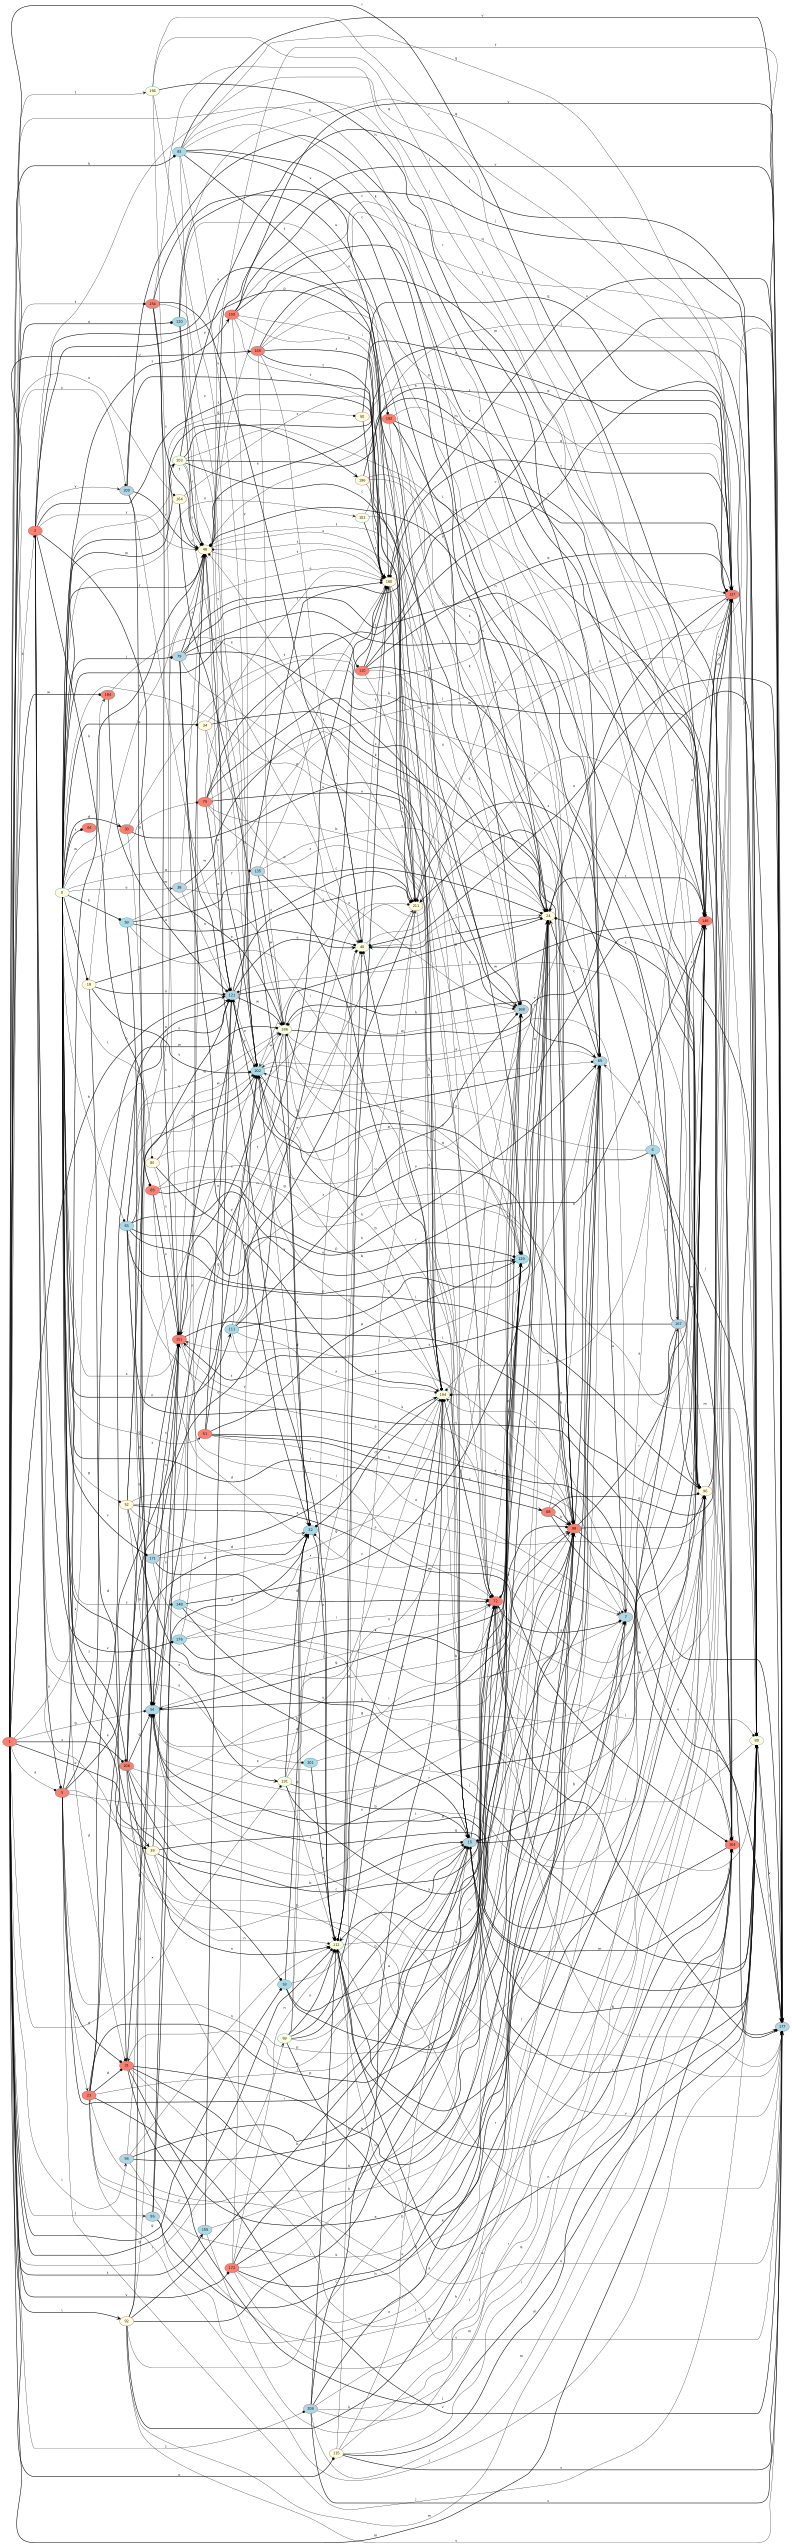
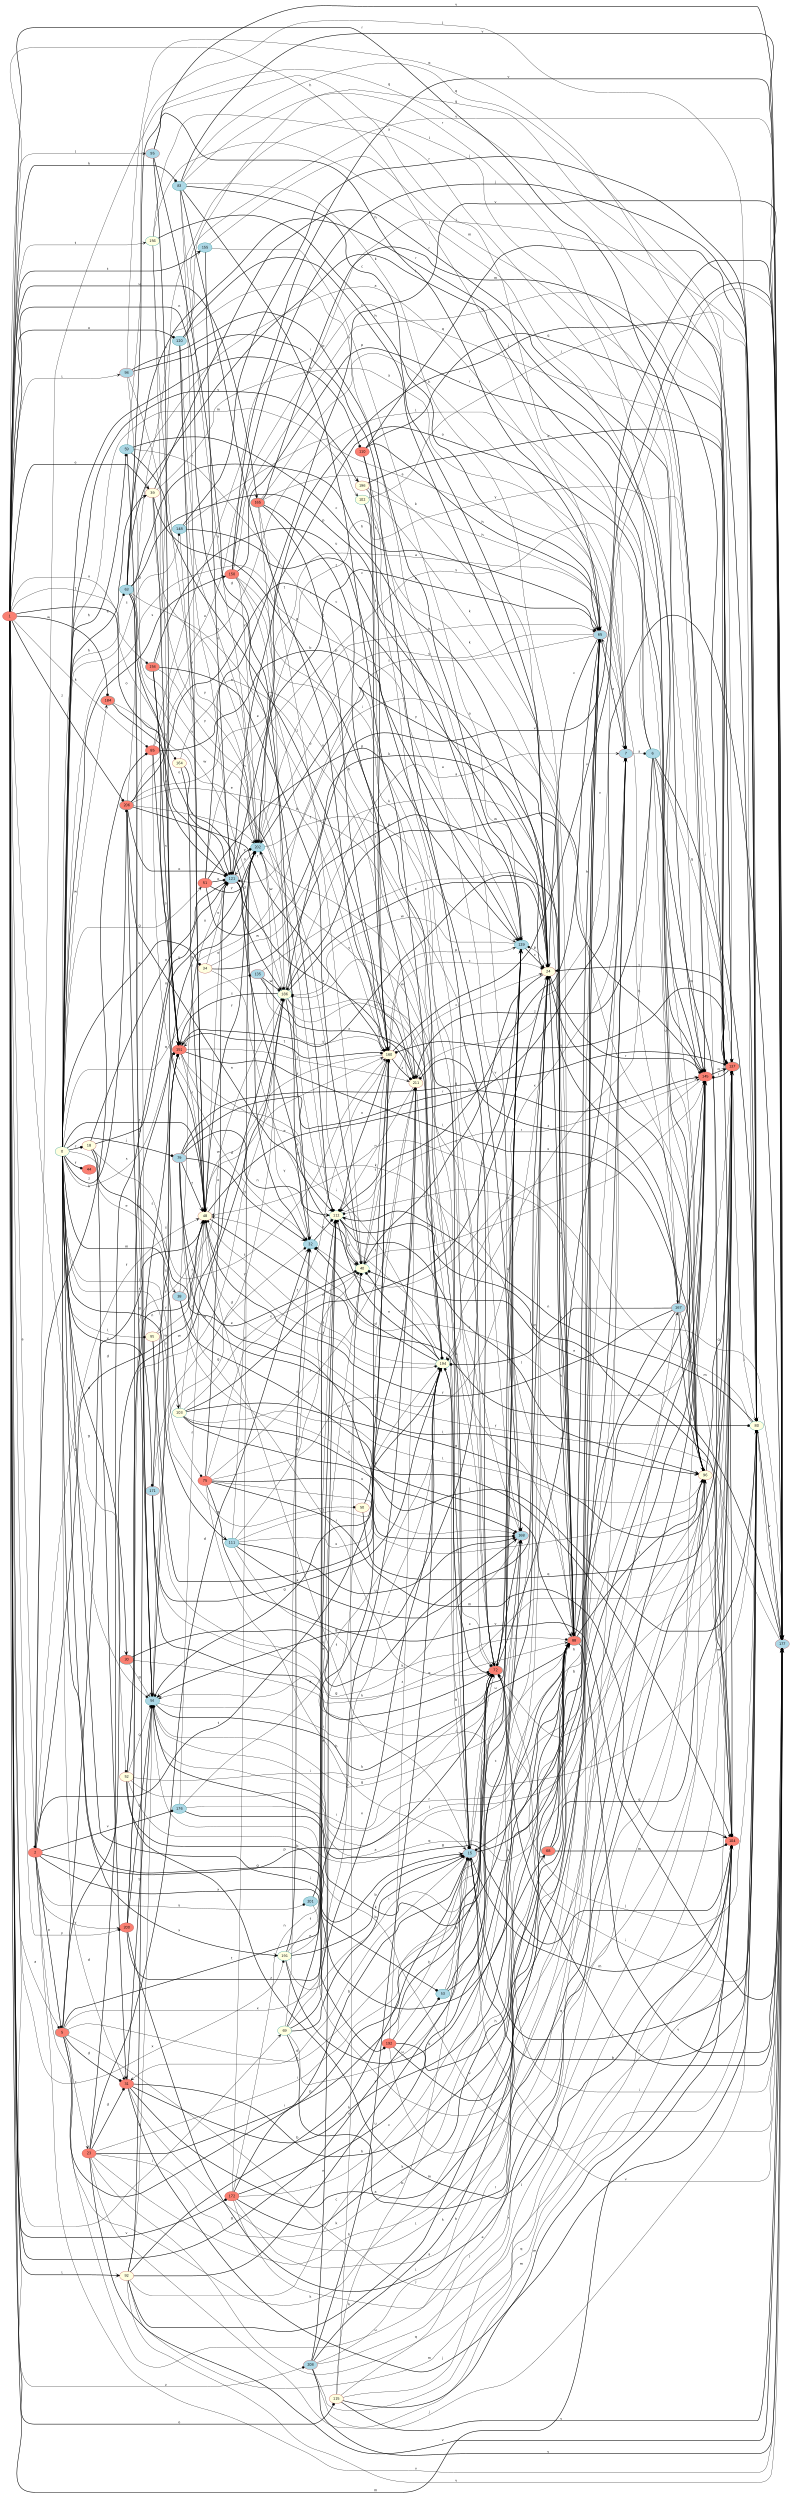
(127, 491) -> (127, 1928)
(496, 1601) -> (496, 1670)
(297, 1780) -> none
(582, 1972) -> none
